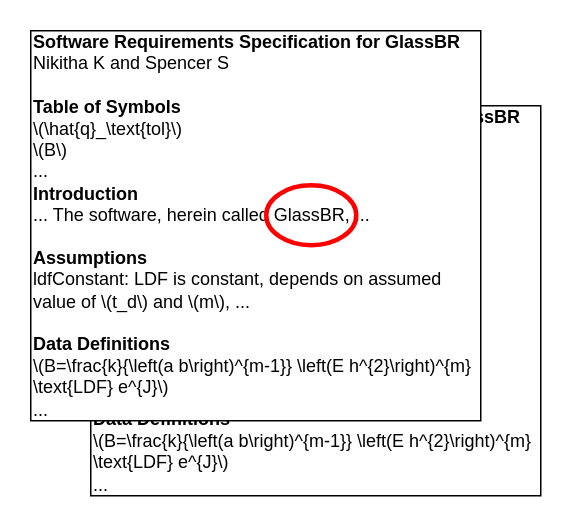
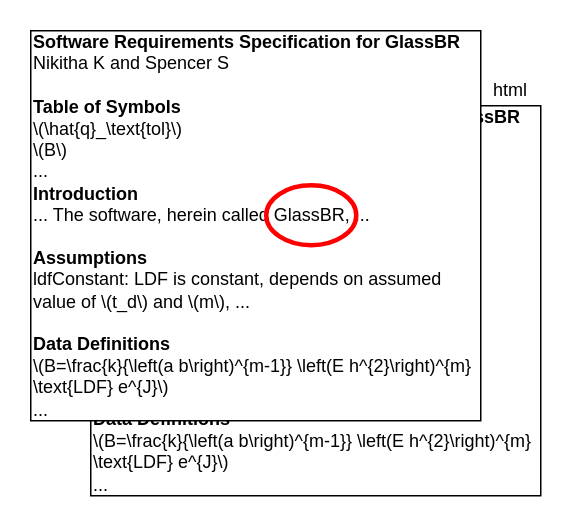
none -> (511, 91)
